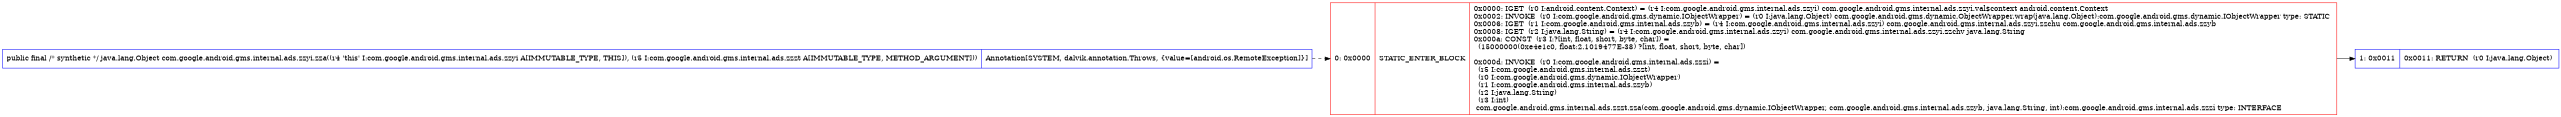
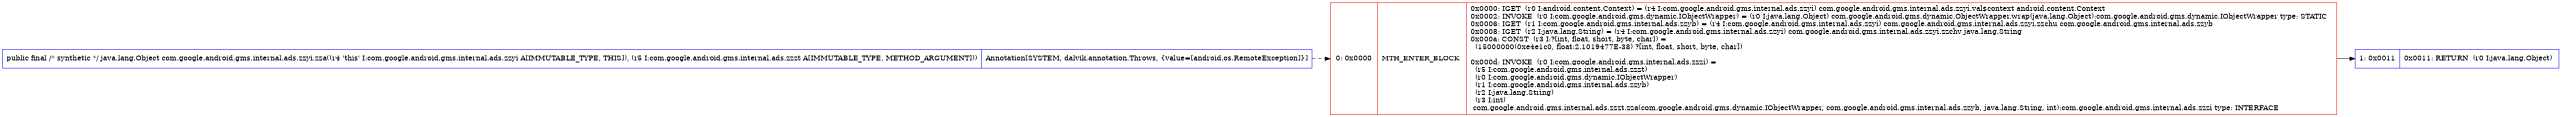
(1422, 58) -> (1421, 58)
